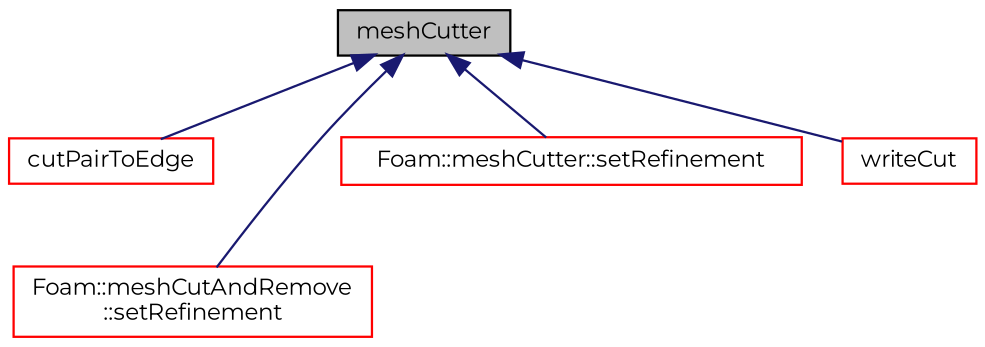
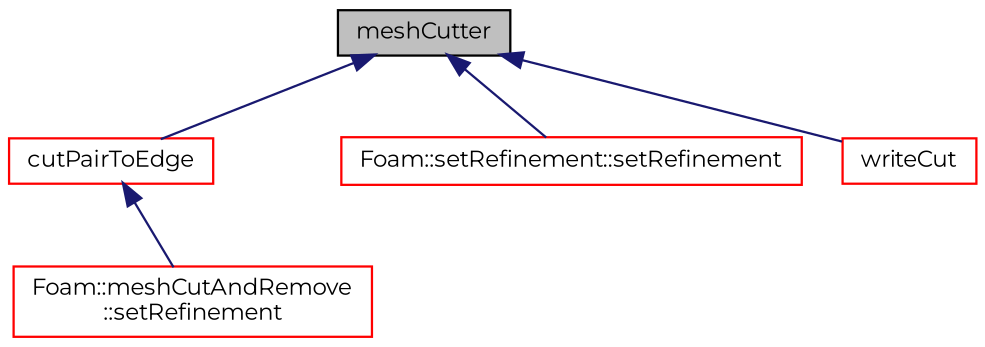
(572, 161) -> (572, 161)
(297, 166) -> (154, 235)
